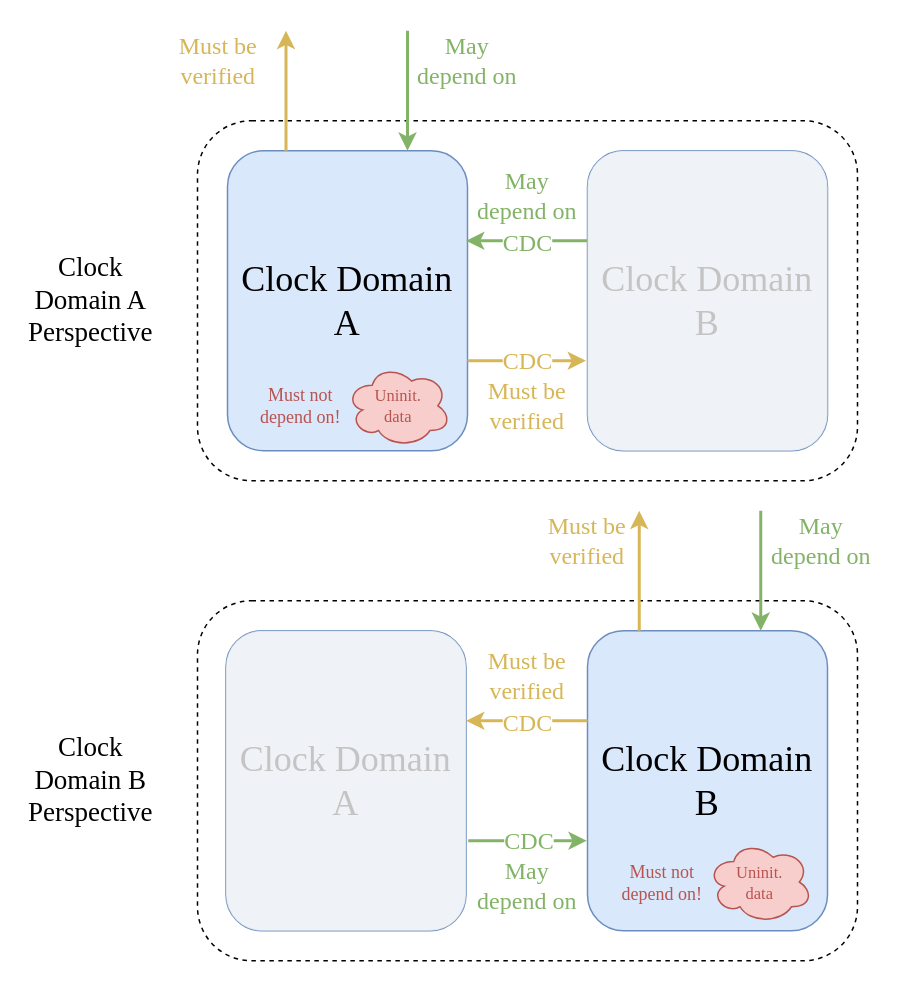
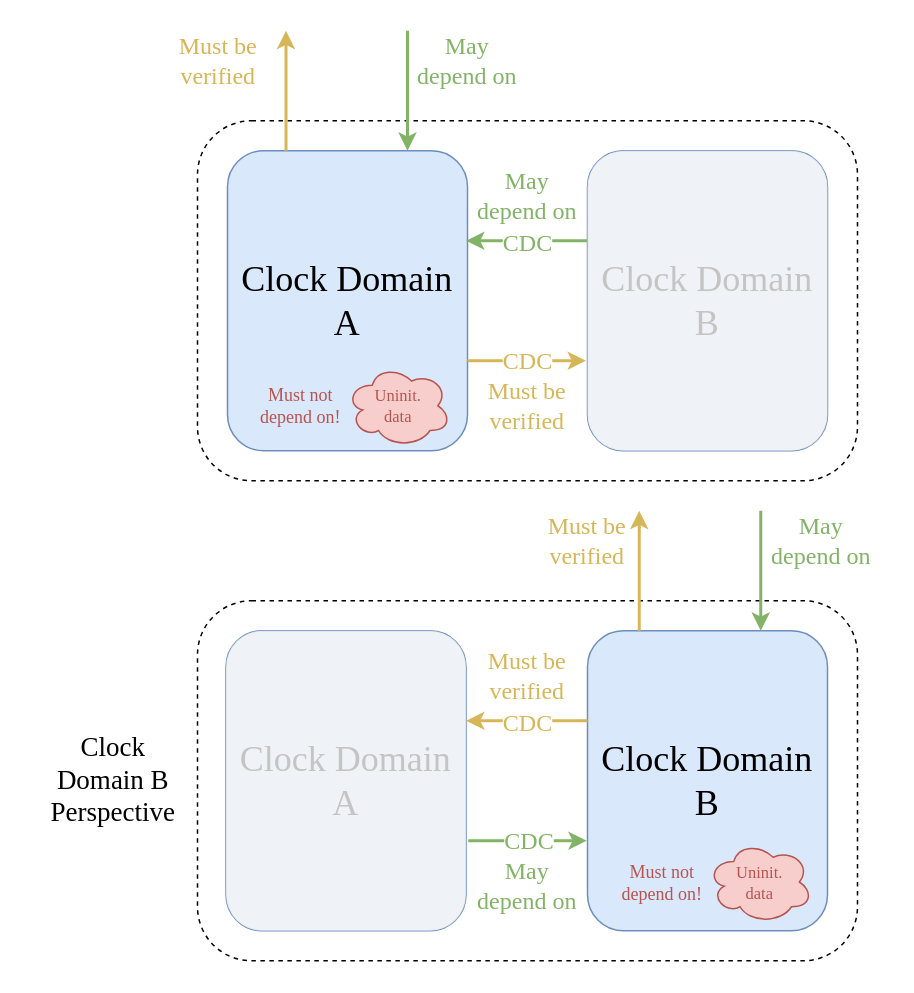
(91, 301) -> none
(91, 781) -> (113, 781)
